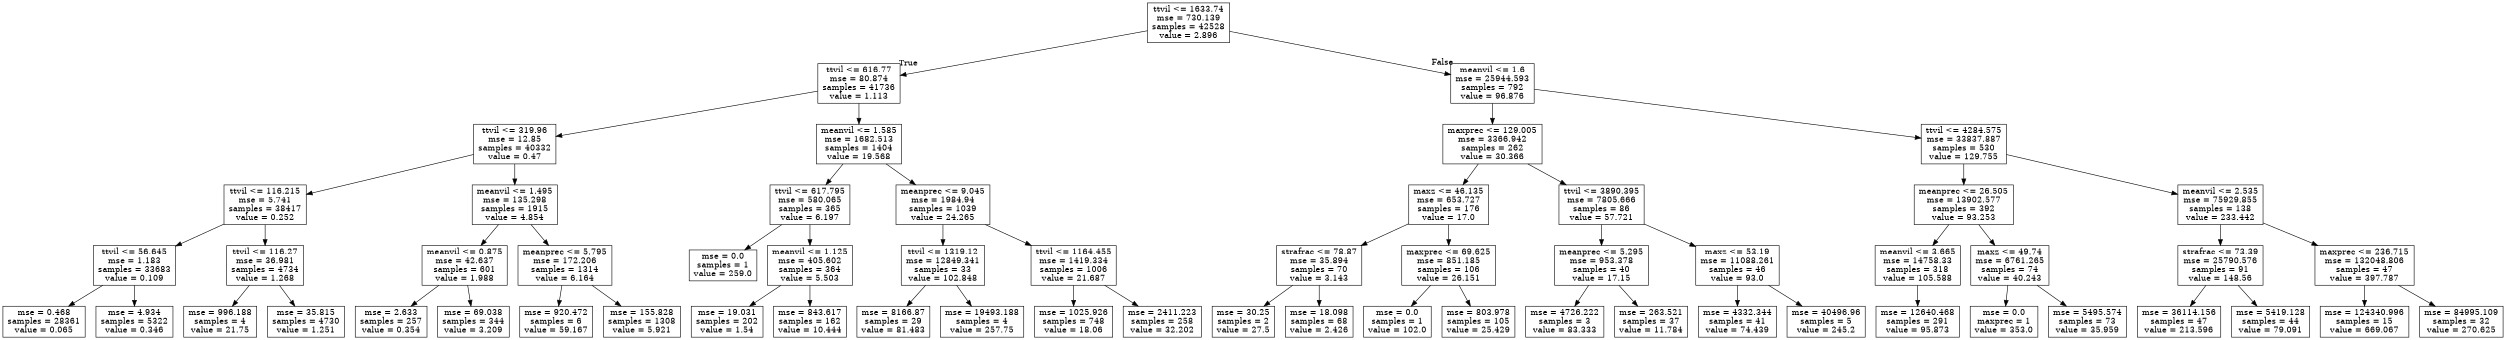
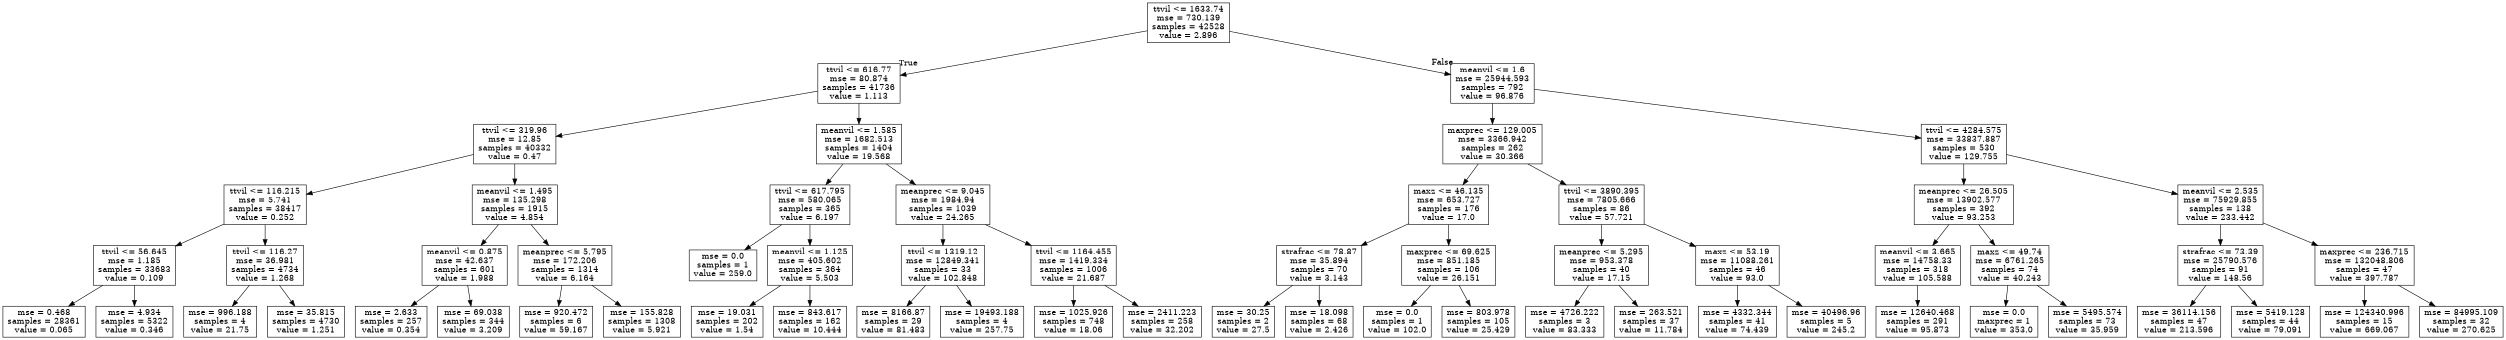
(134, 265) -> (134, 265)
